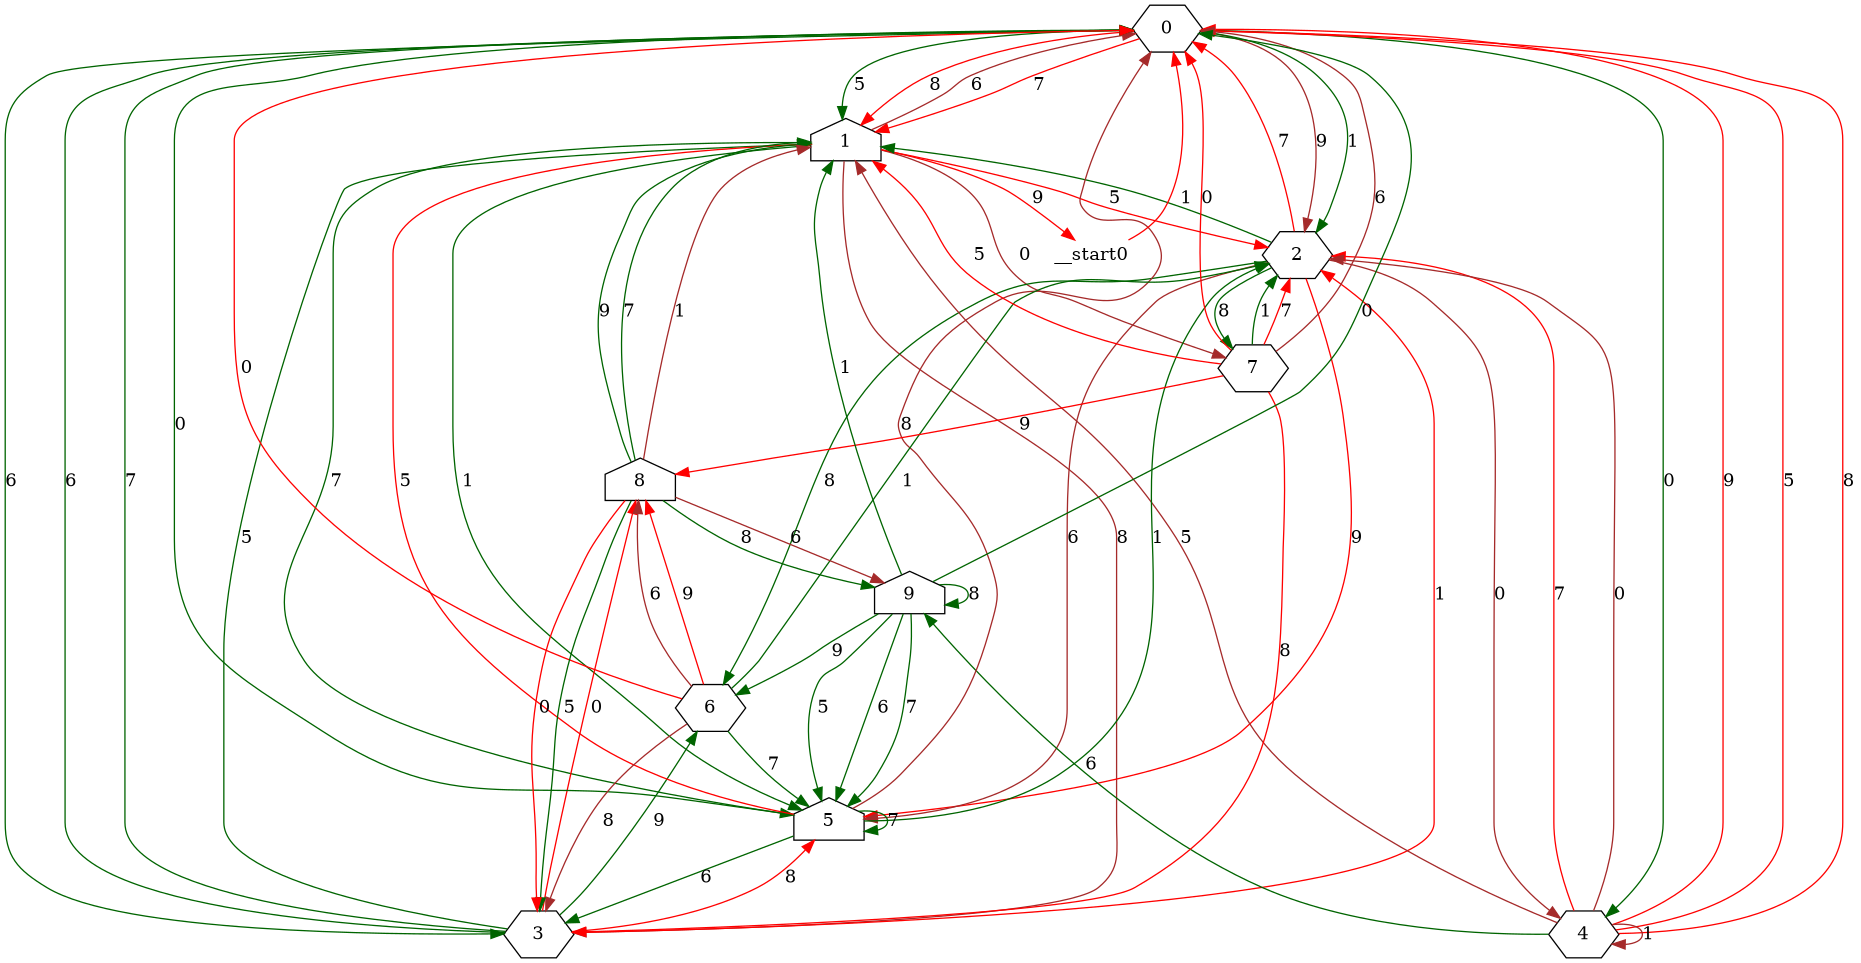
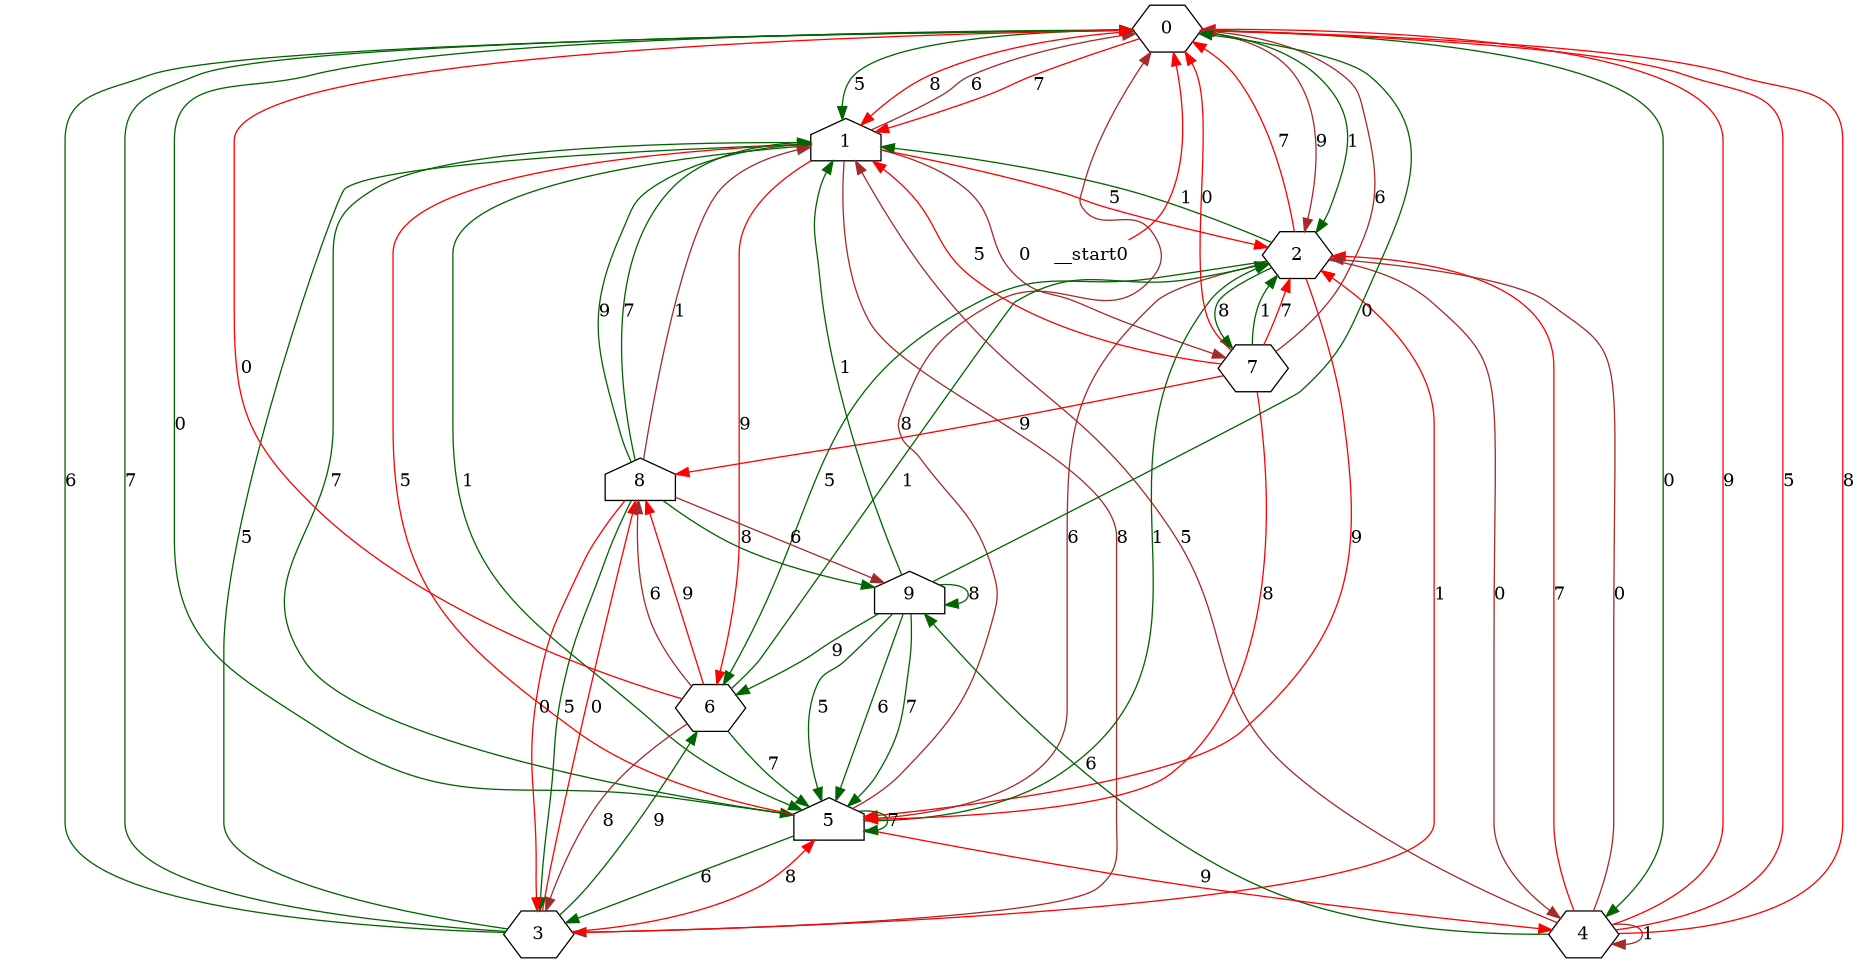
(5, 162) -> none
(984, 180) -> (739, 402)
(830, 482) -> (830, 482)
(1135, 887) -> (1208, 734)
none -> (1200, 888)
